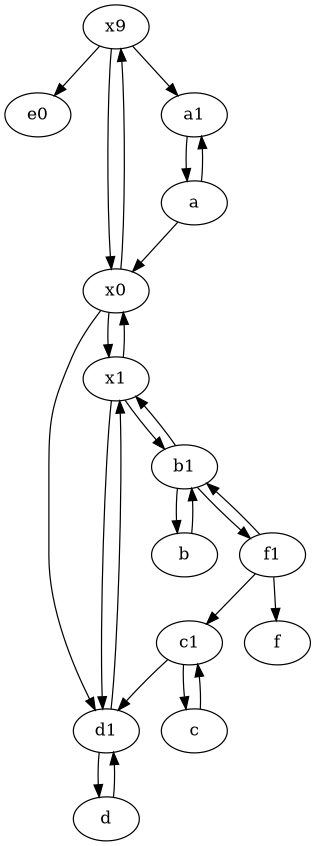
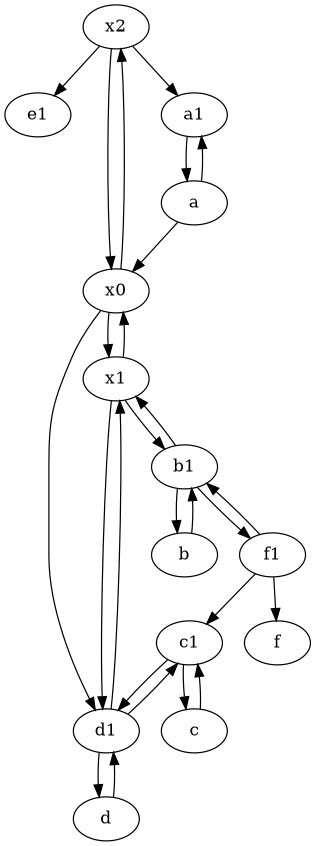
(116, 27) -> (116, 27)
(38, 115) -> (38, 115)
none -> (149, 694)
